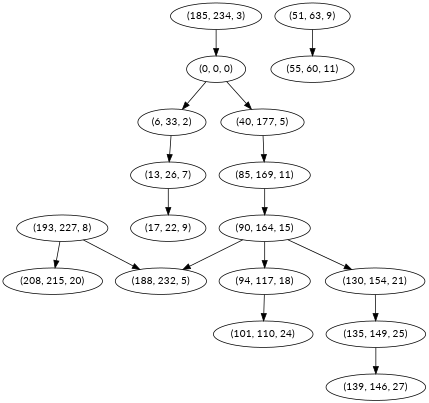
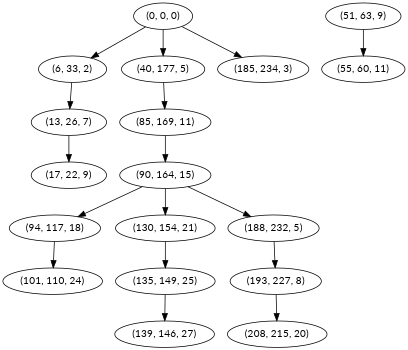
(216, 39) -> (208, 40)
(108, 253) -> (274, 251)
